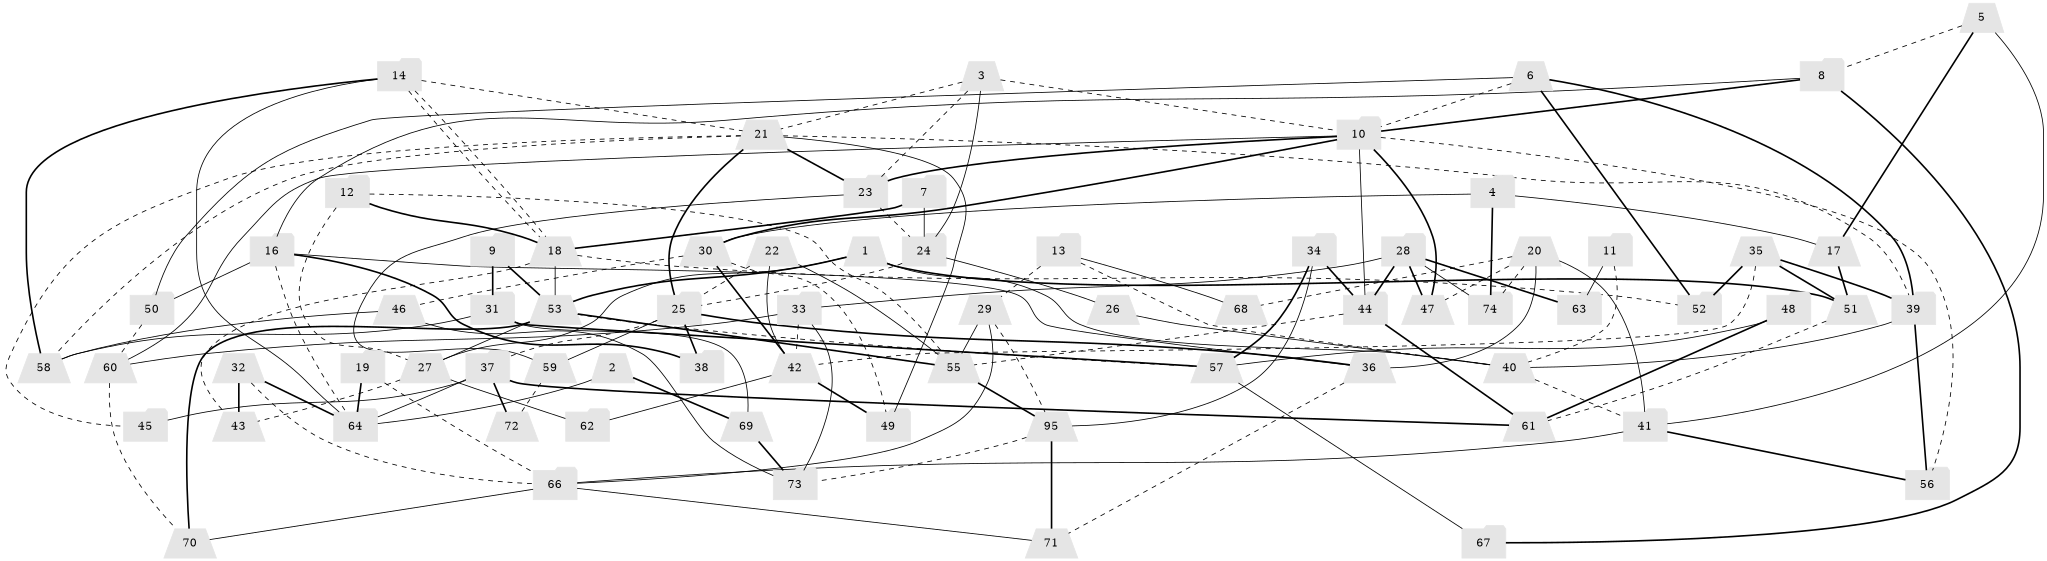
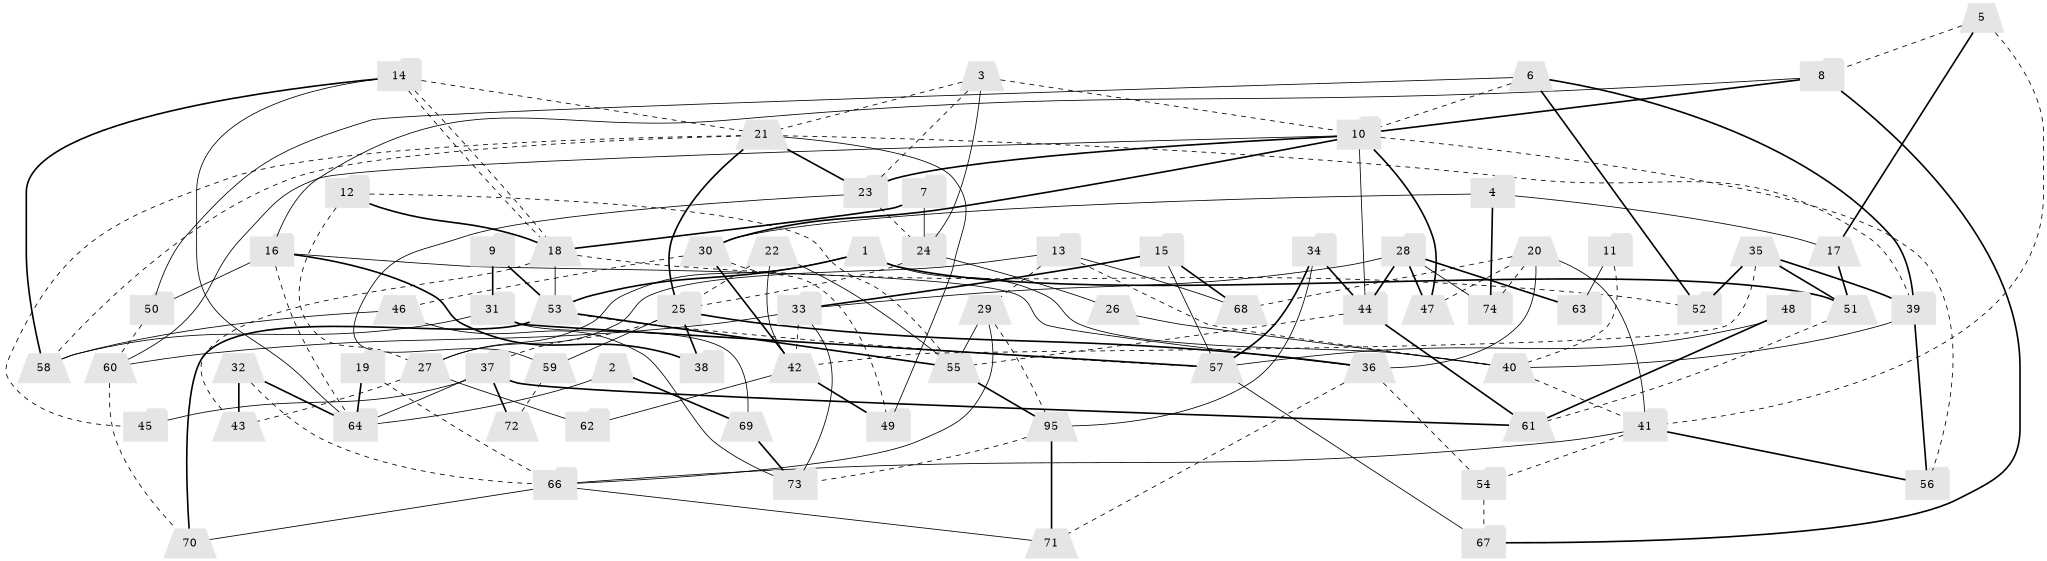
none -> (1162, 251)
(1972, 321) -> (1972, 321)
(486, 341) -> (686, 285)
none -> (1484, 485)
